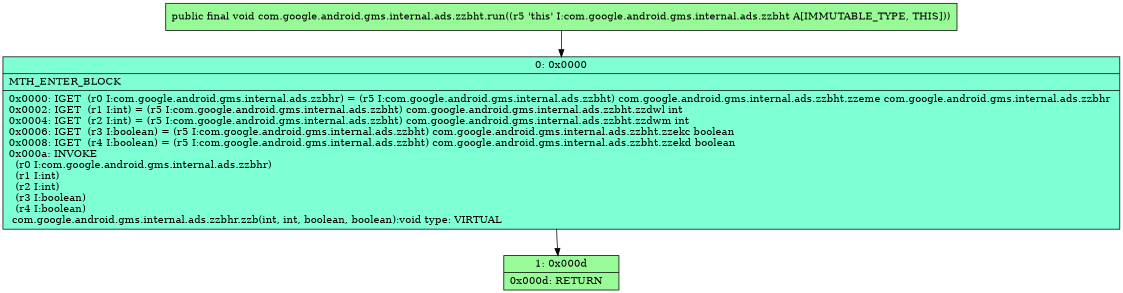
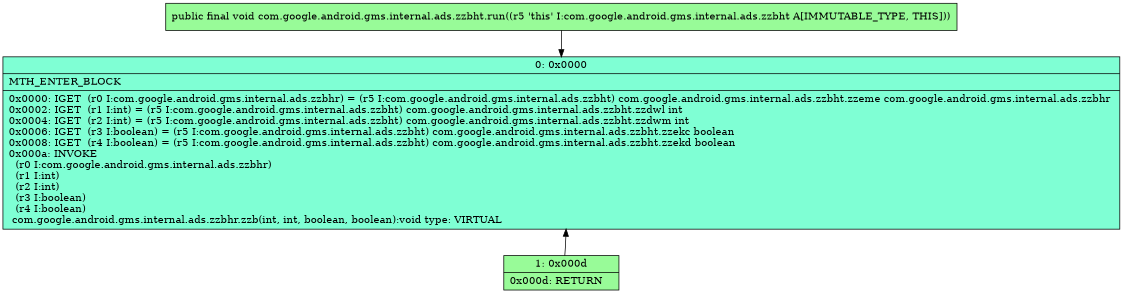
(557, 239) -> (565, 246)
